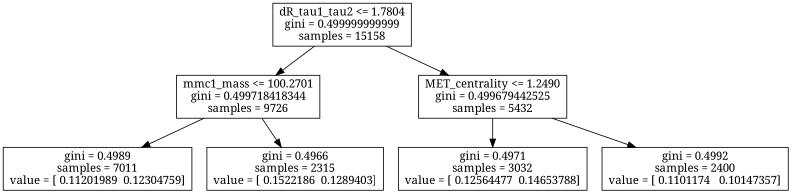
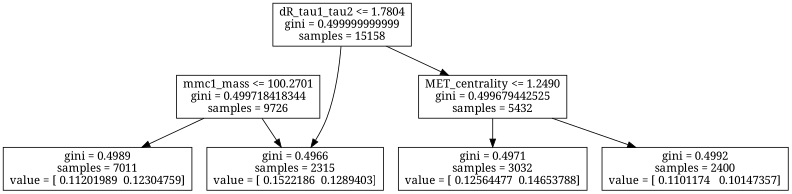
(299, 58) -> (334, 95)
